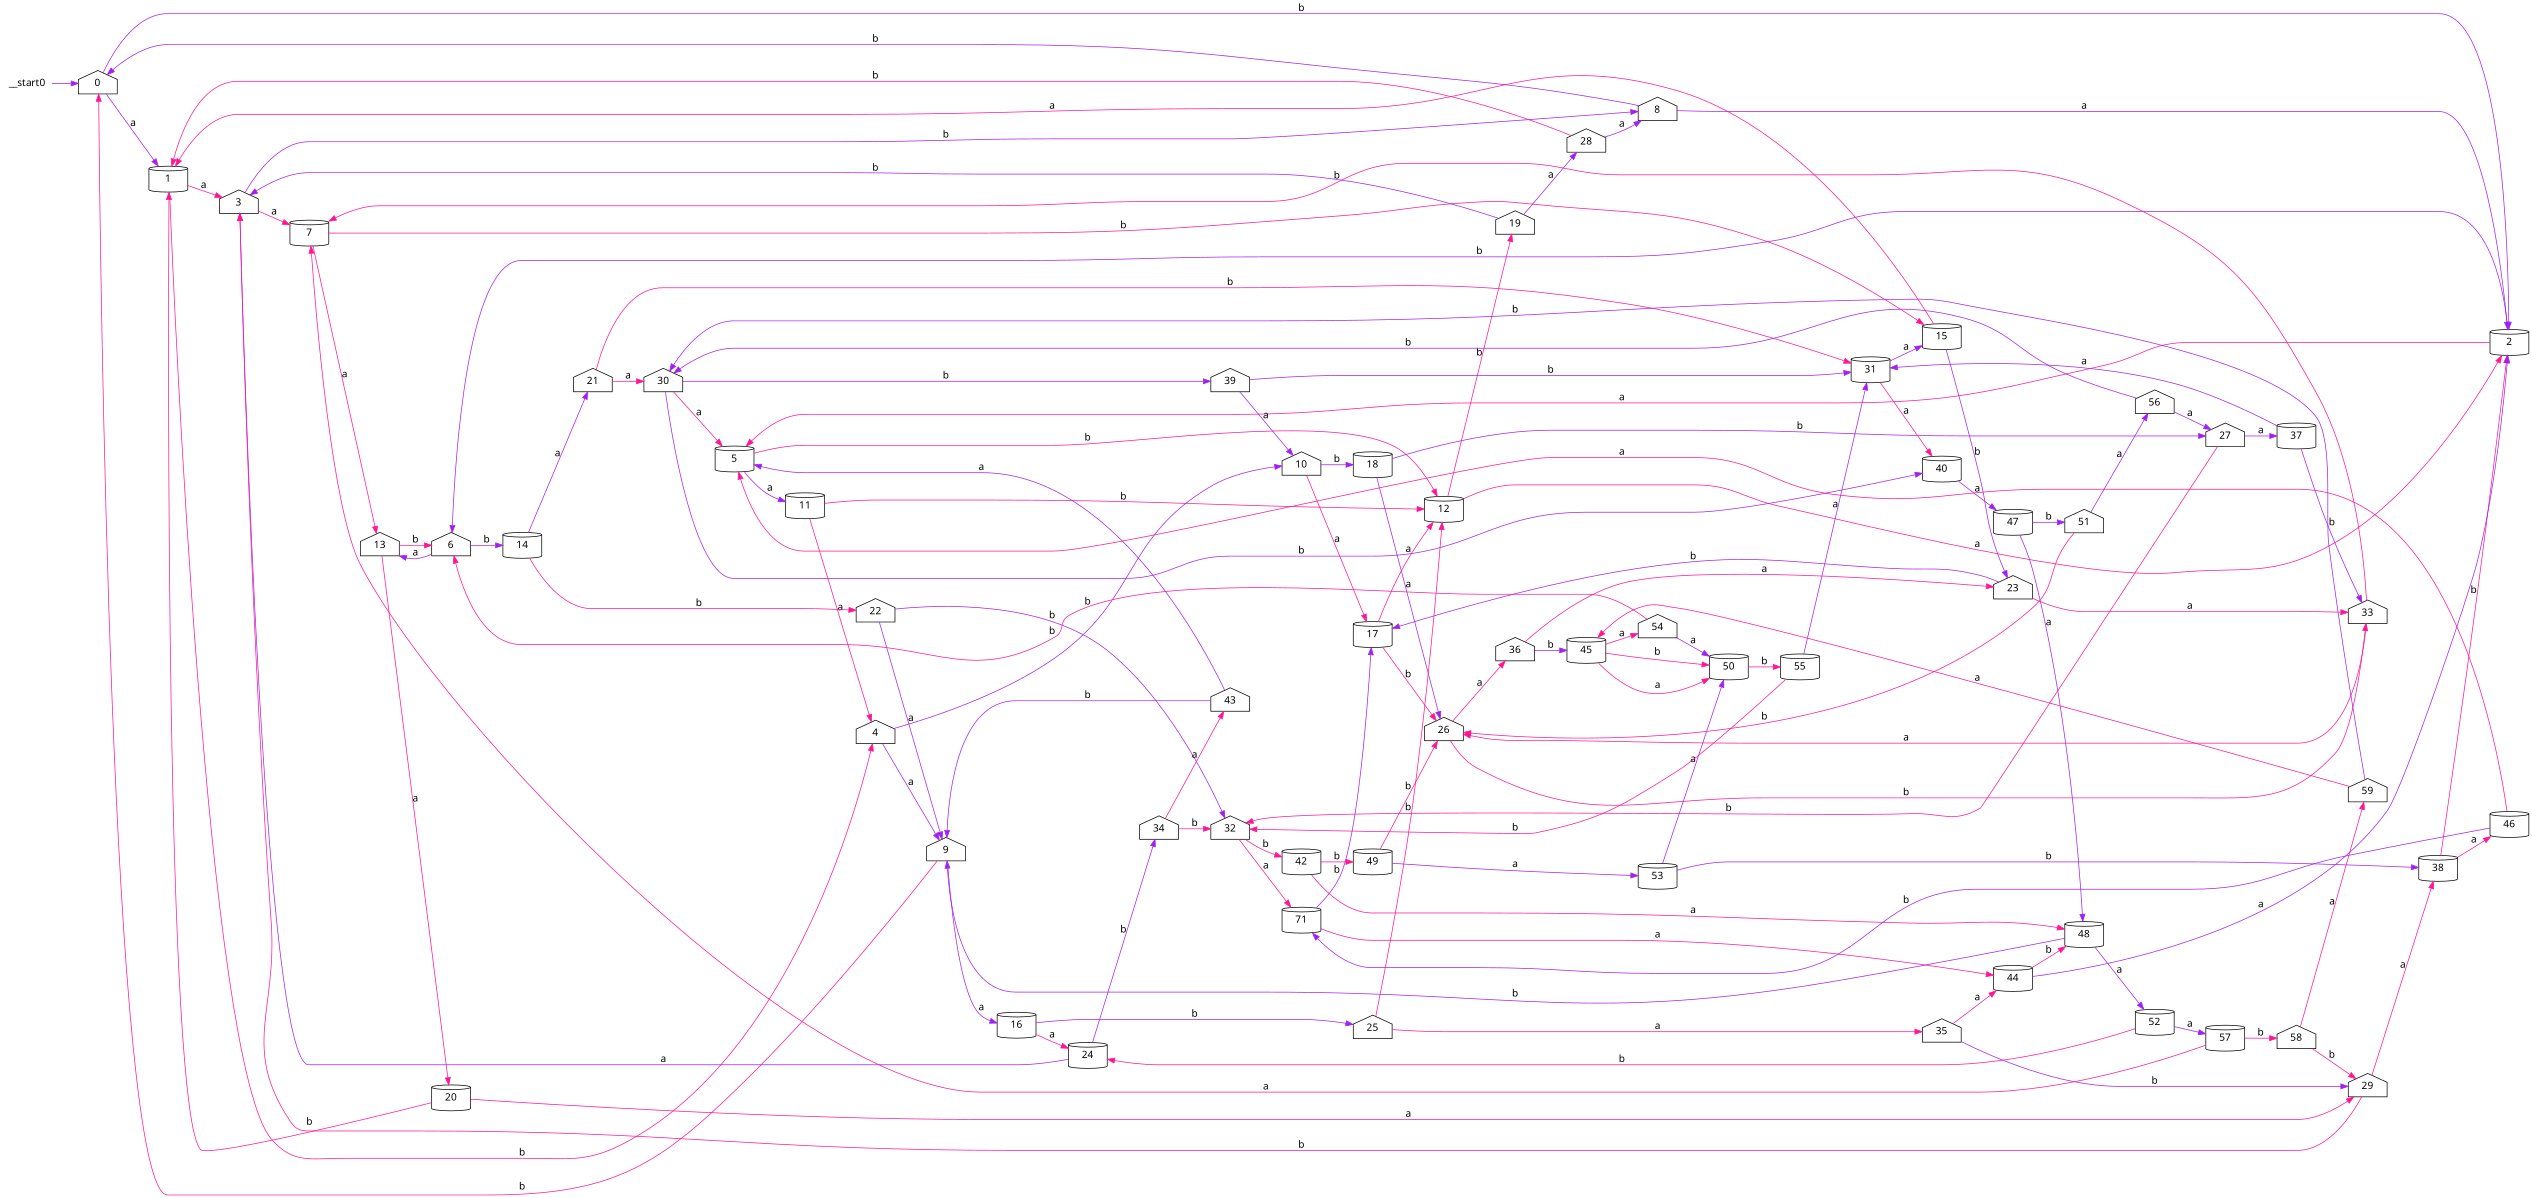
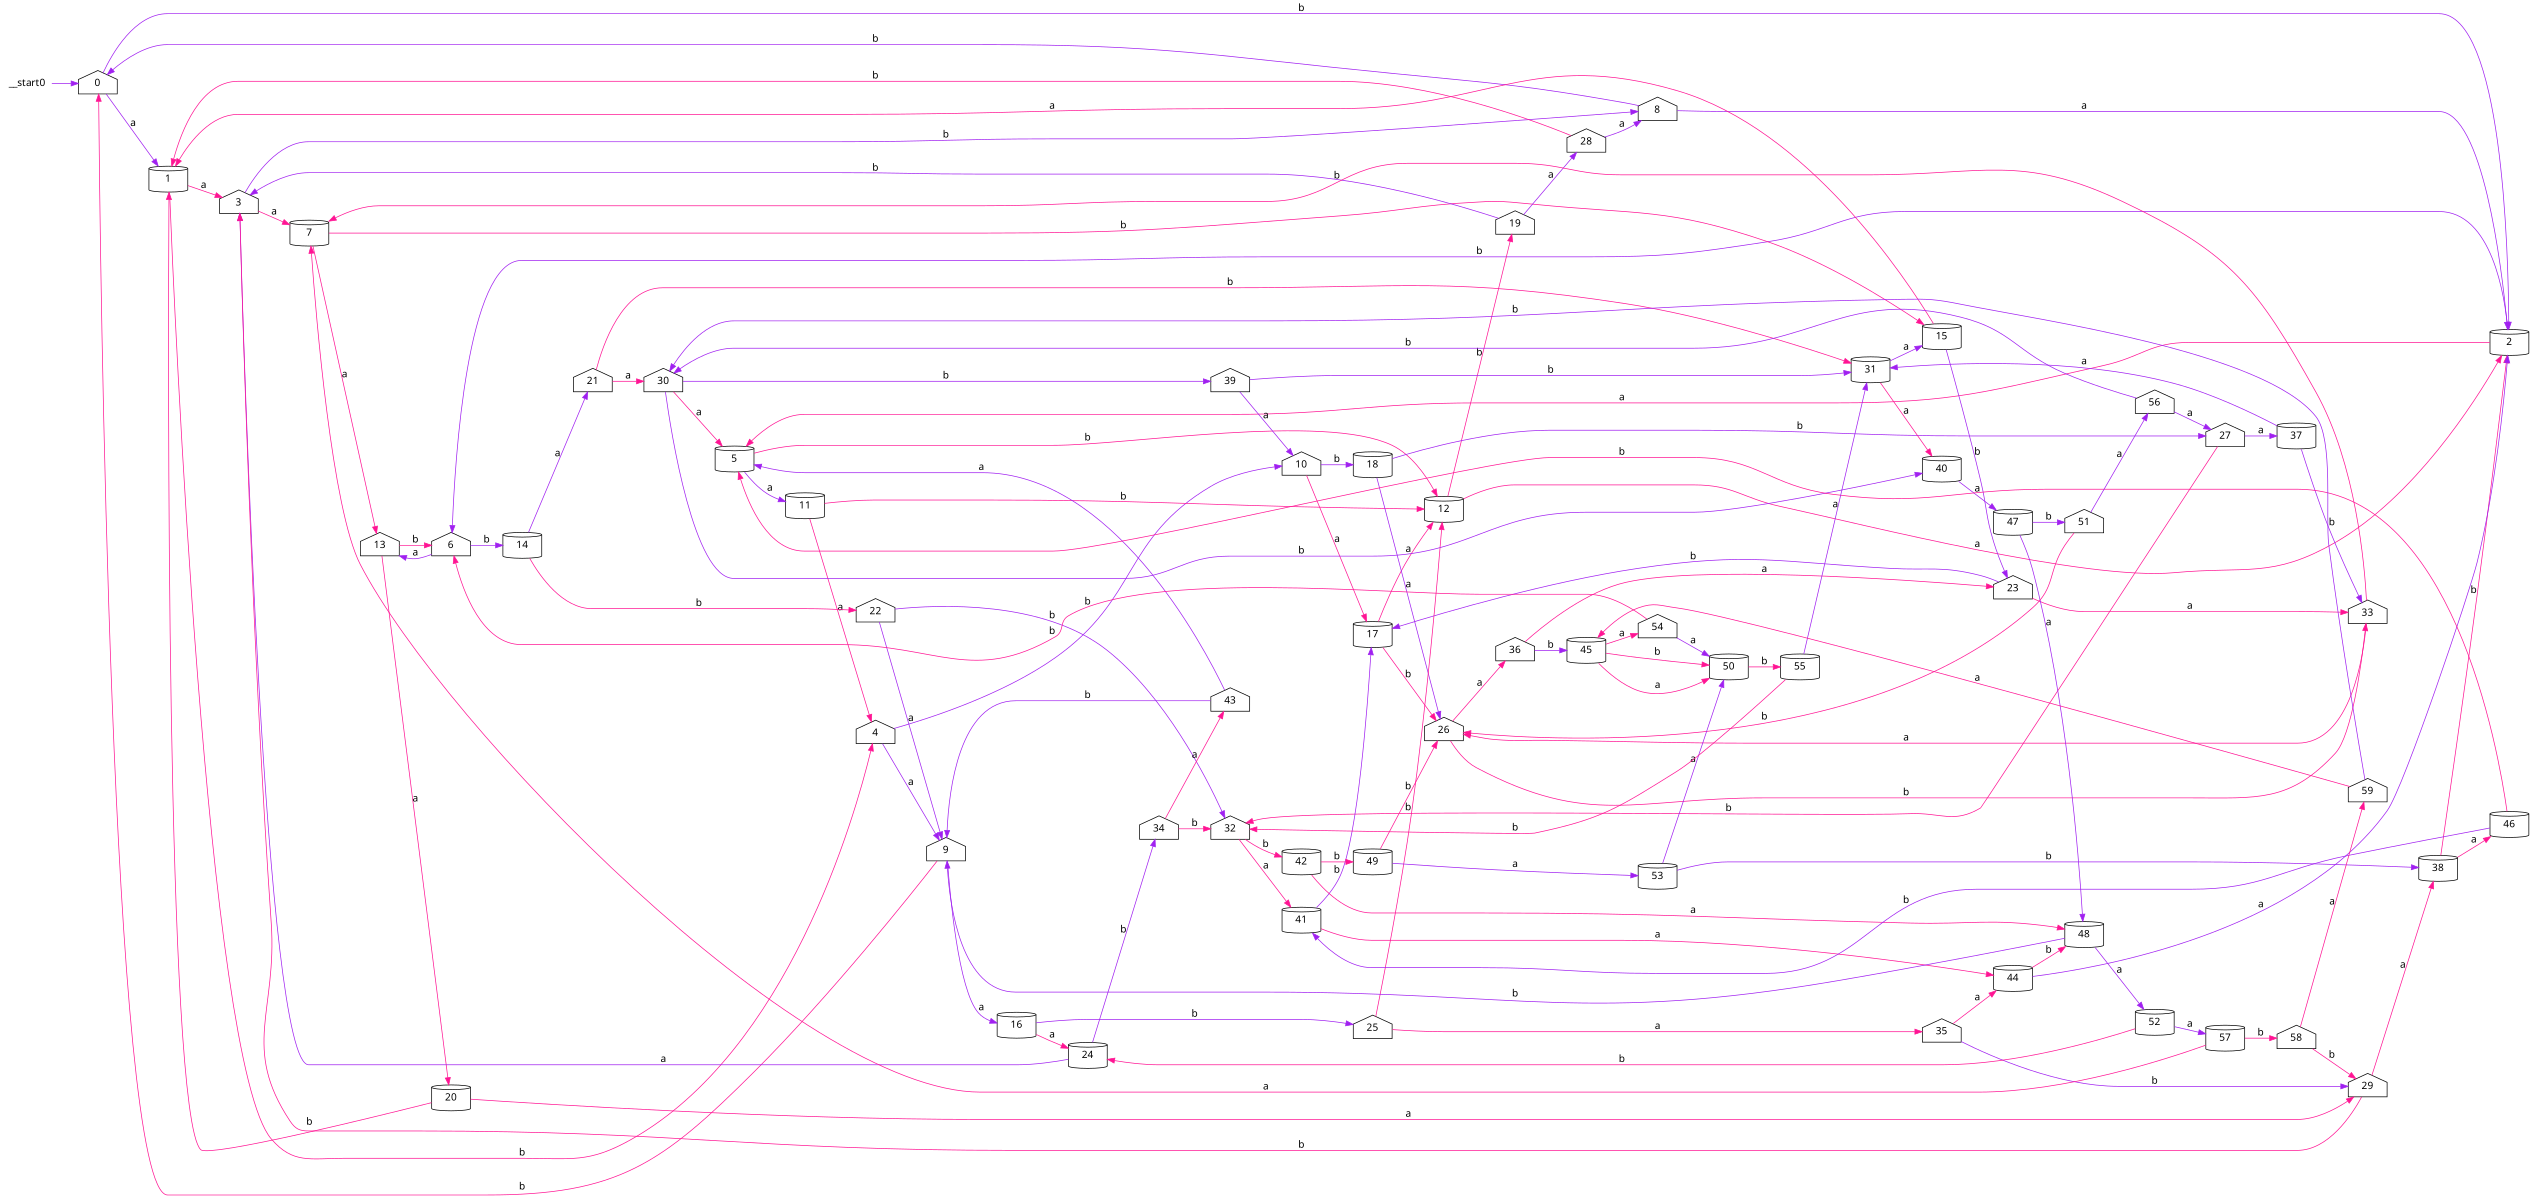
(1622, 452) -> (1622, 452)
(1301, 920) -> (1301, 920)
